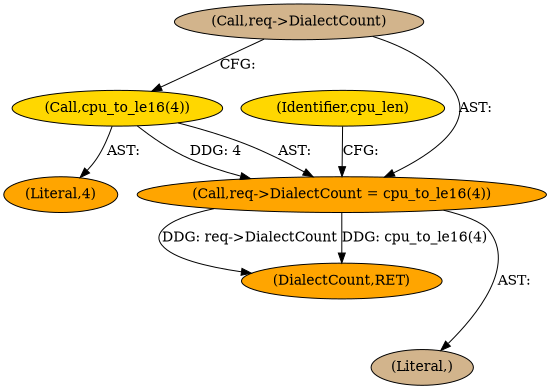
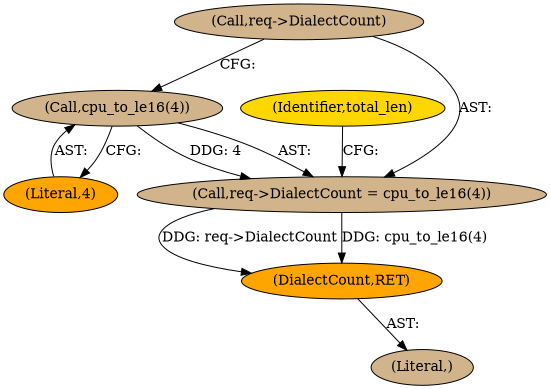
(117, 108) -> (117, 108)
(343, 108) -> (343, 108)
none -> (52, 151)
(126, 151) -> (126, 151)
(342, 195) -> (342, 195)
(497, 269) -> (379, 321)
